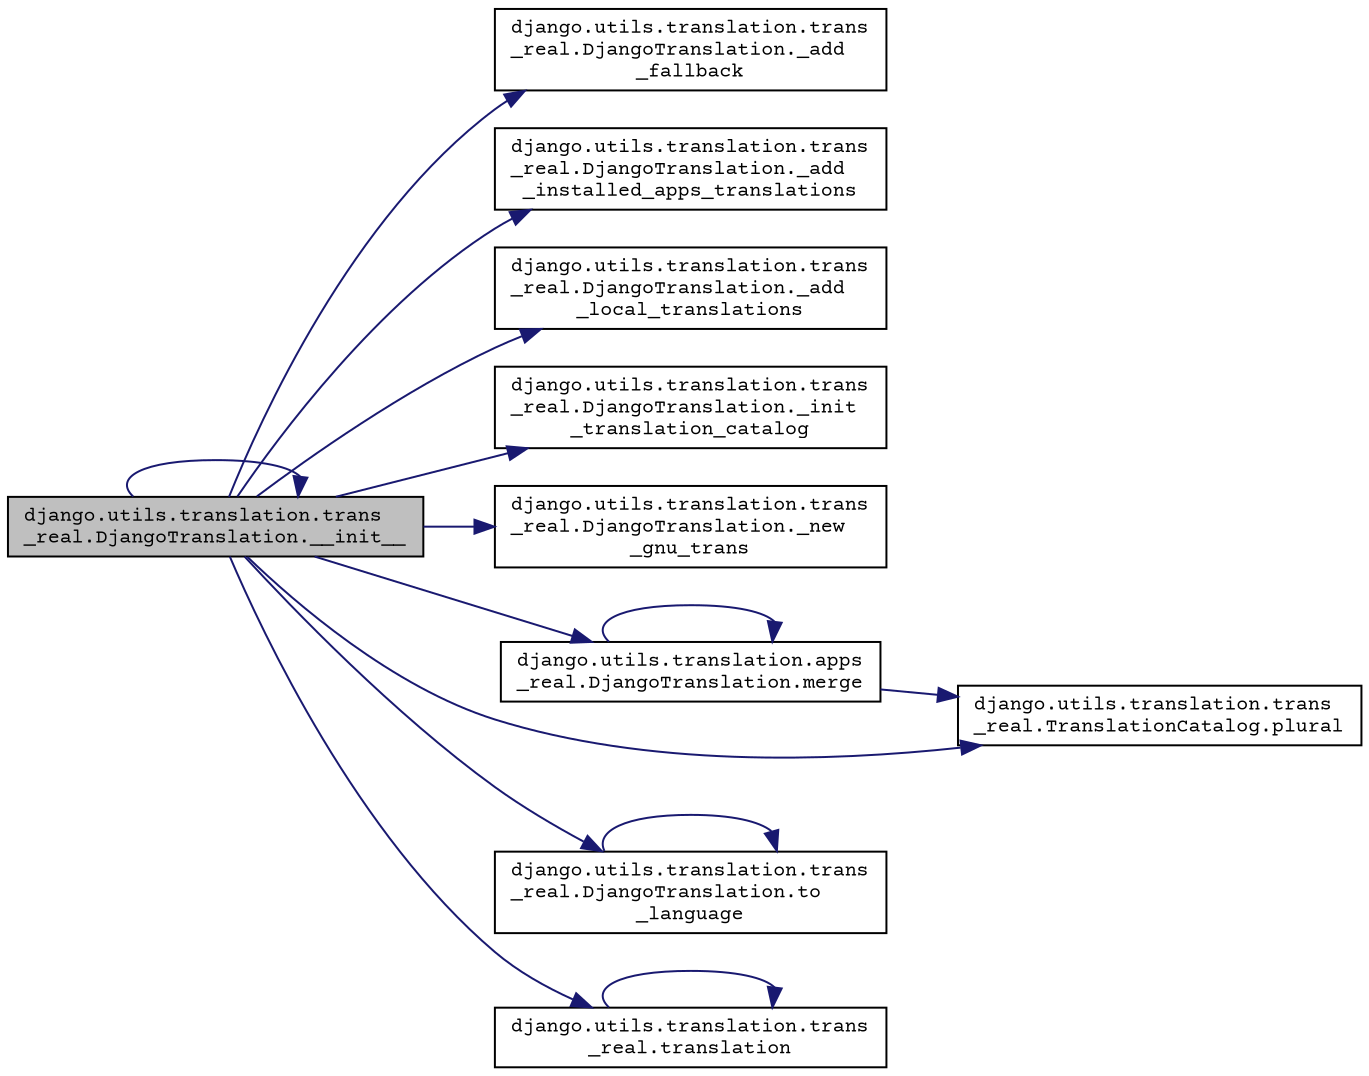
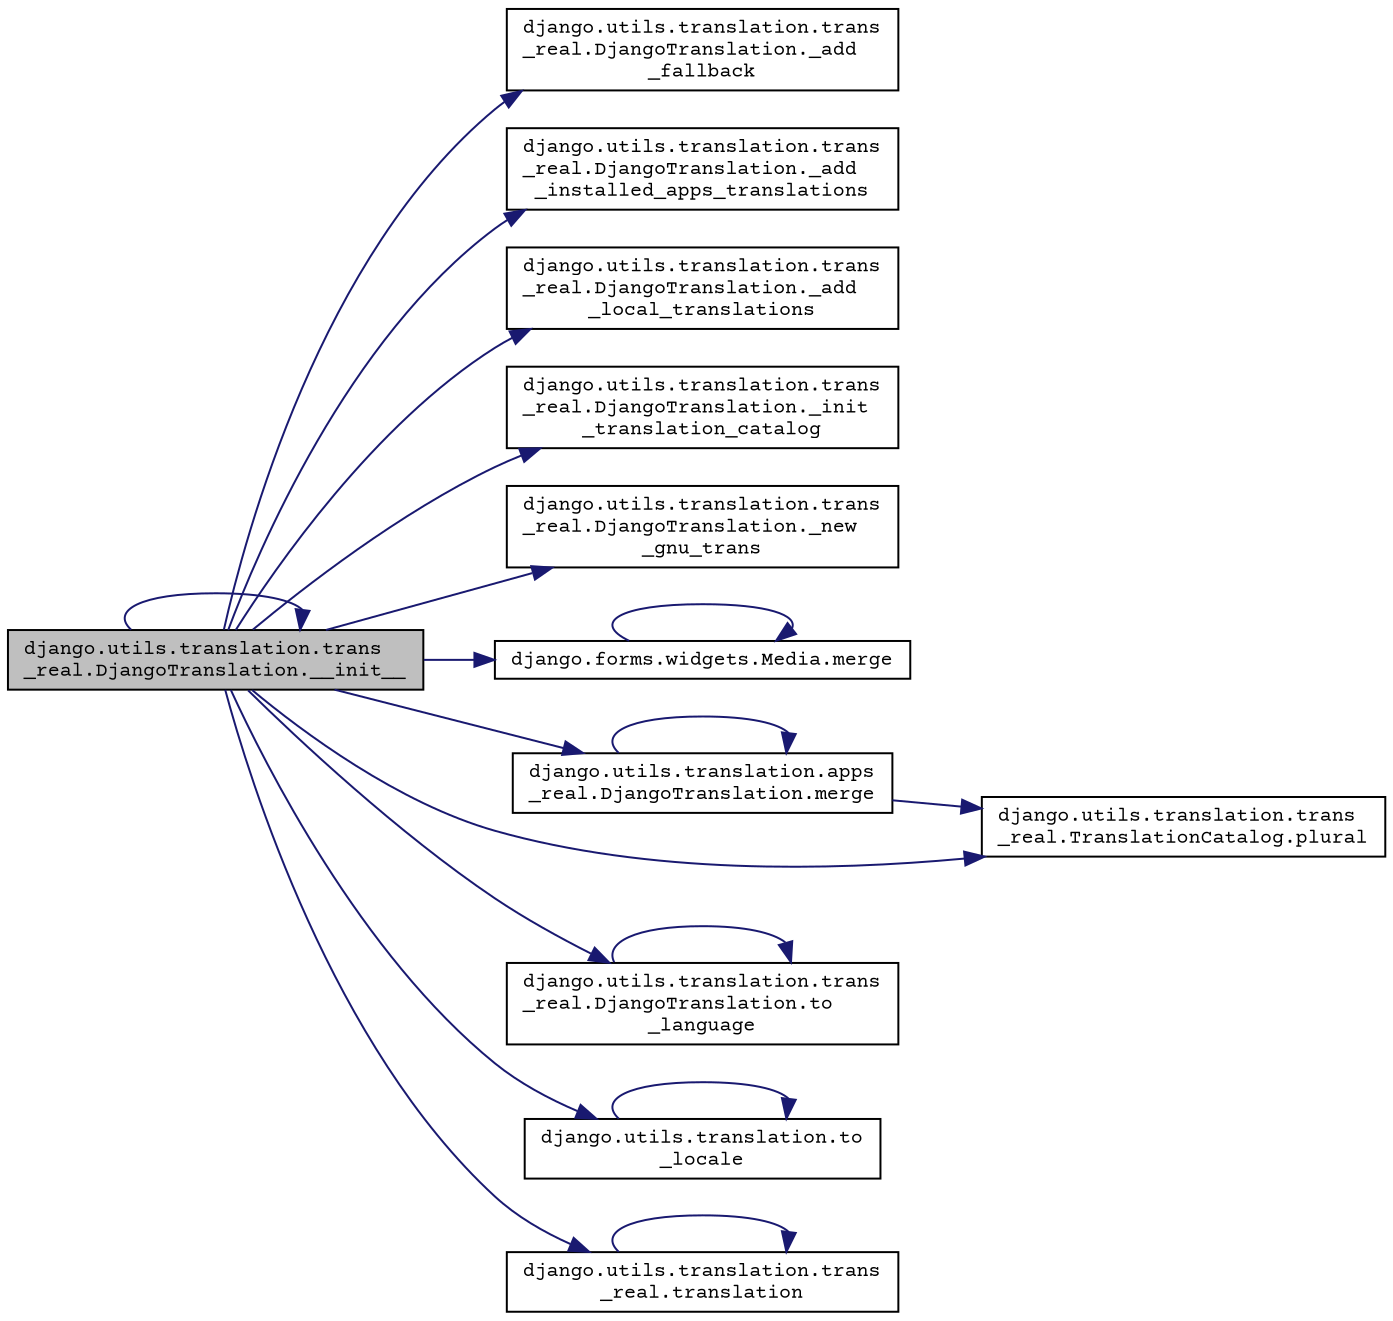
none -> (703, 660)
none -> (703, 1149)
